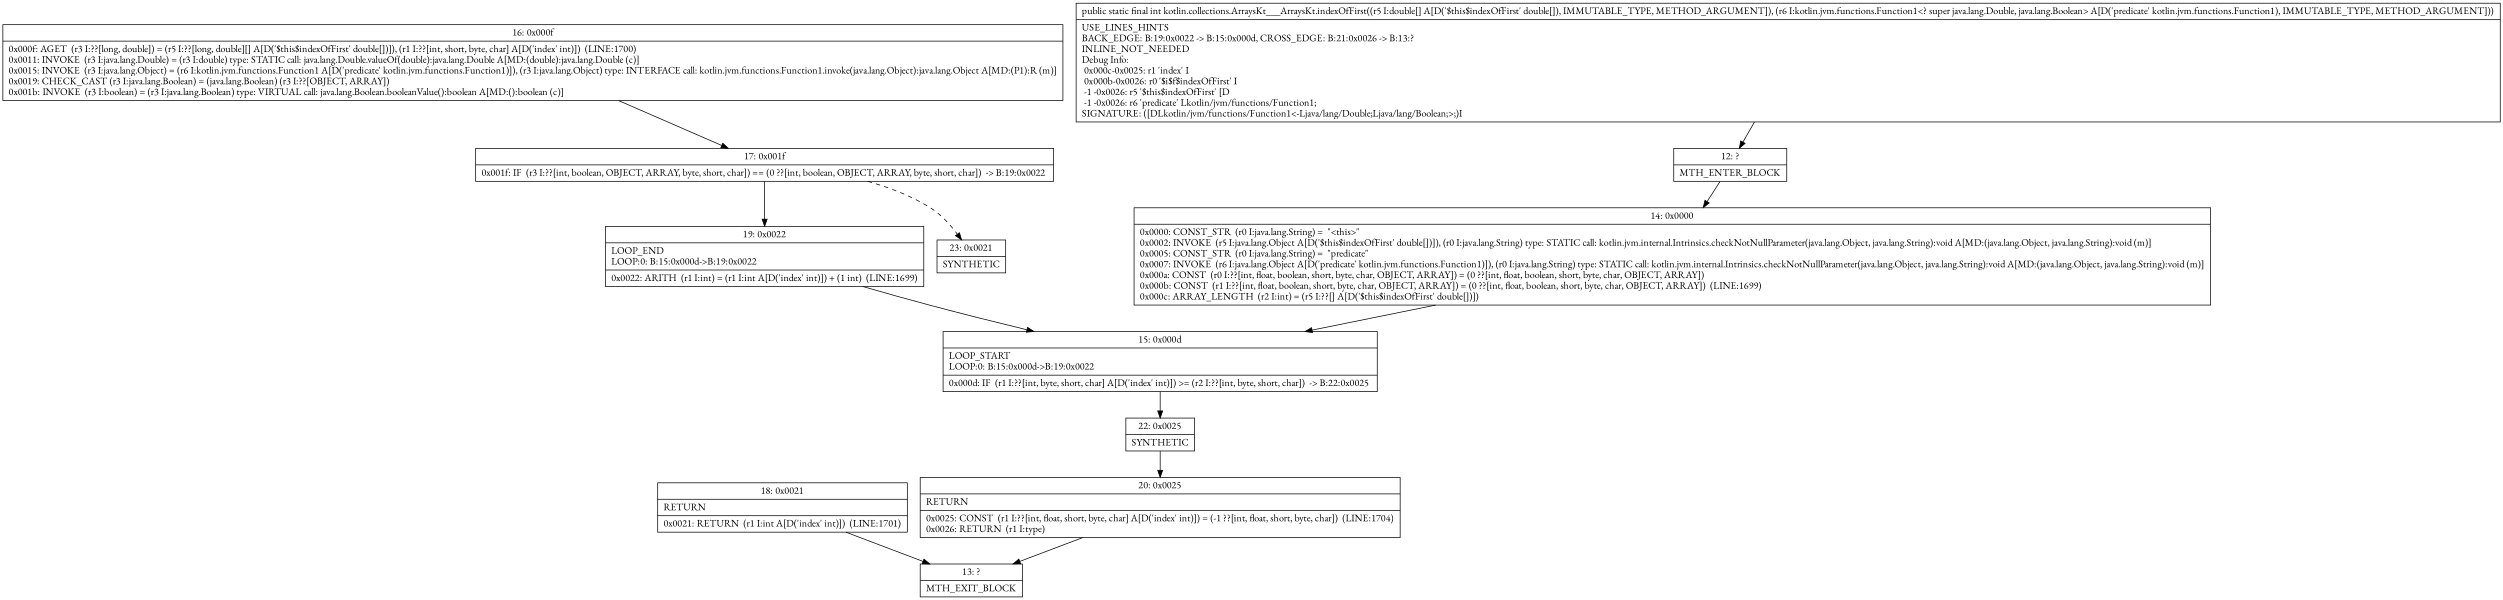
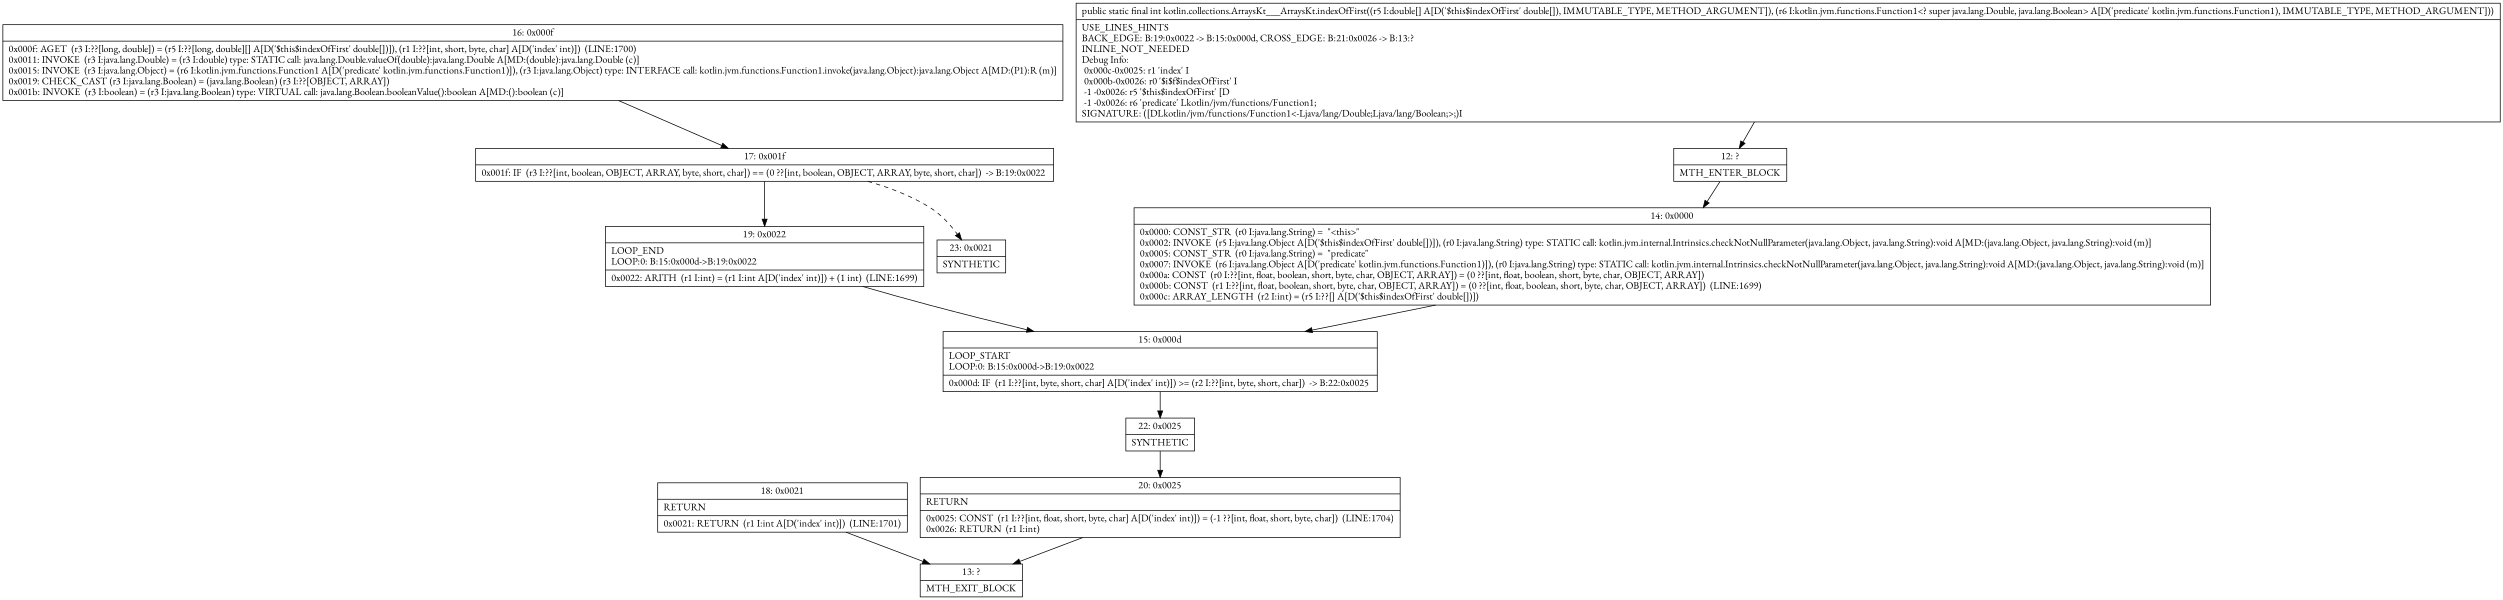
(987, 529) -> (984, 529)
